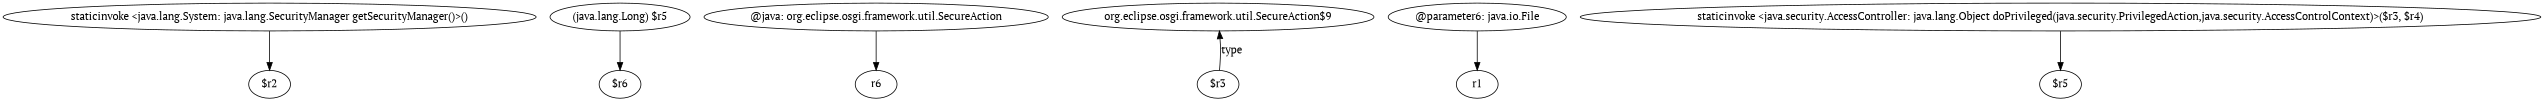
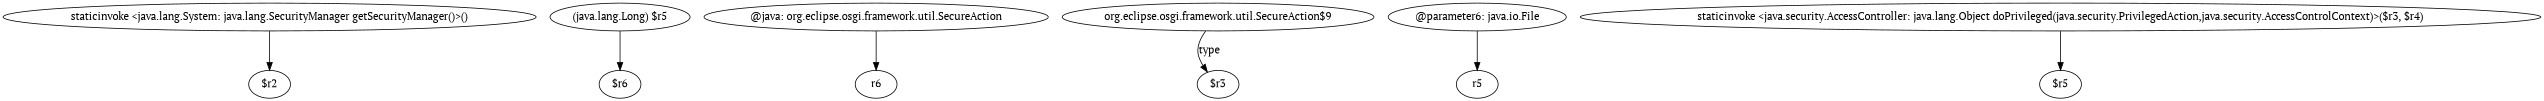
(1220, 55) -> (1198, 48)
(1477, 84) -> (1477, 84)
